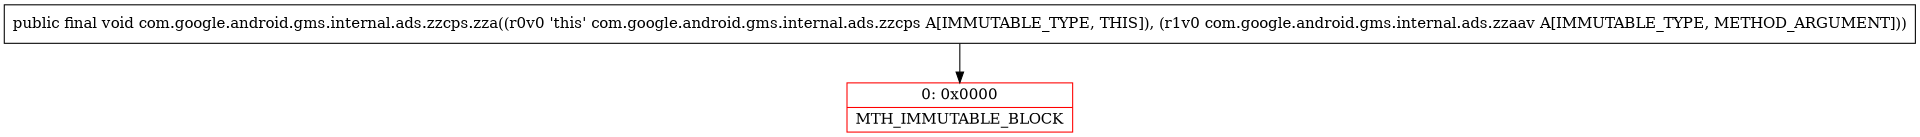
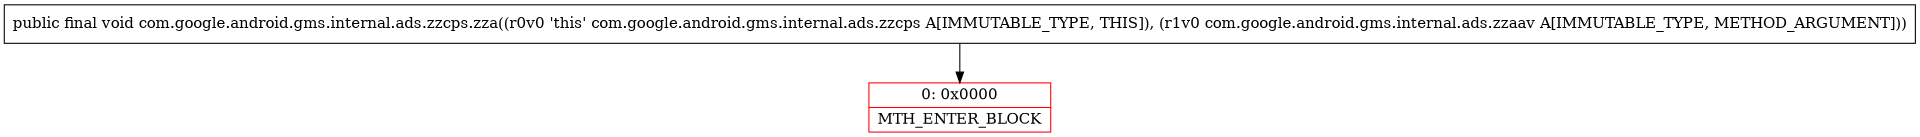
(960, 119) -> (960, 119)
